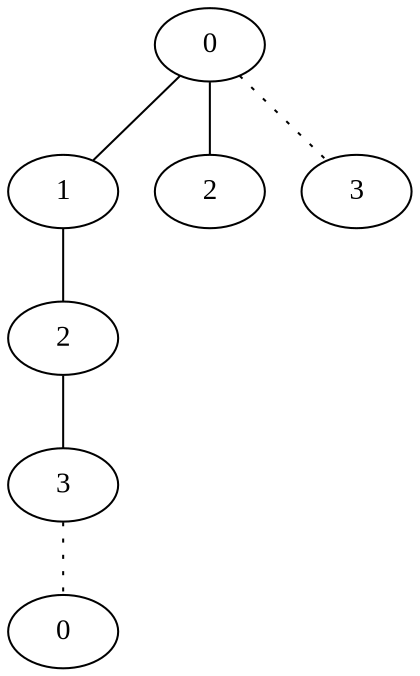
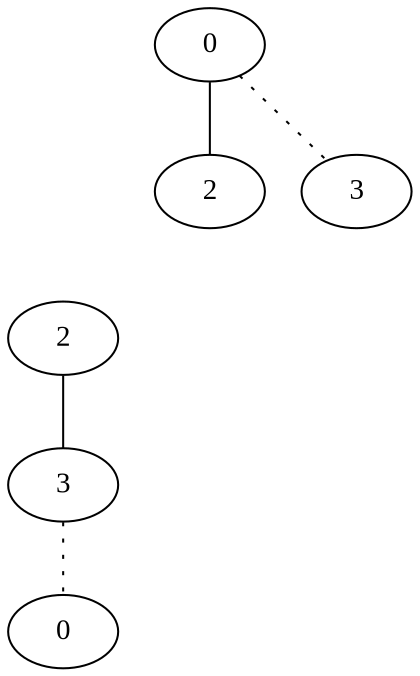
(63, 192) -> none
